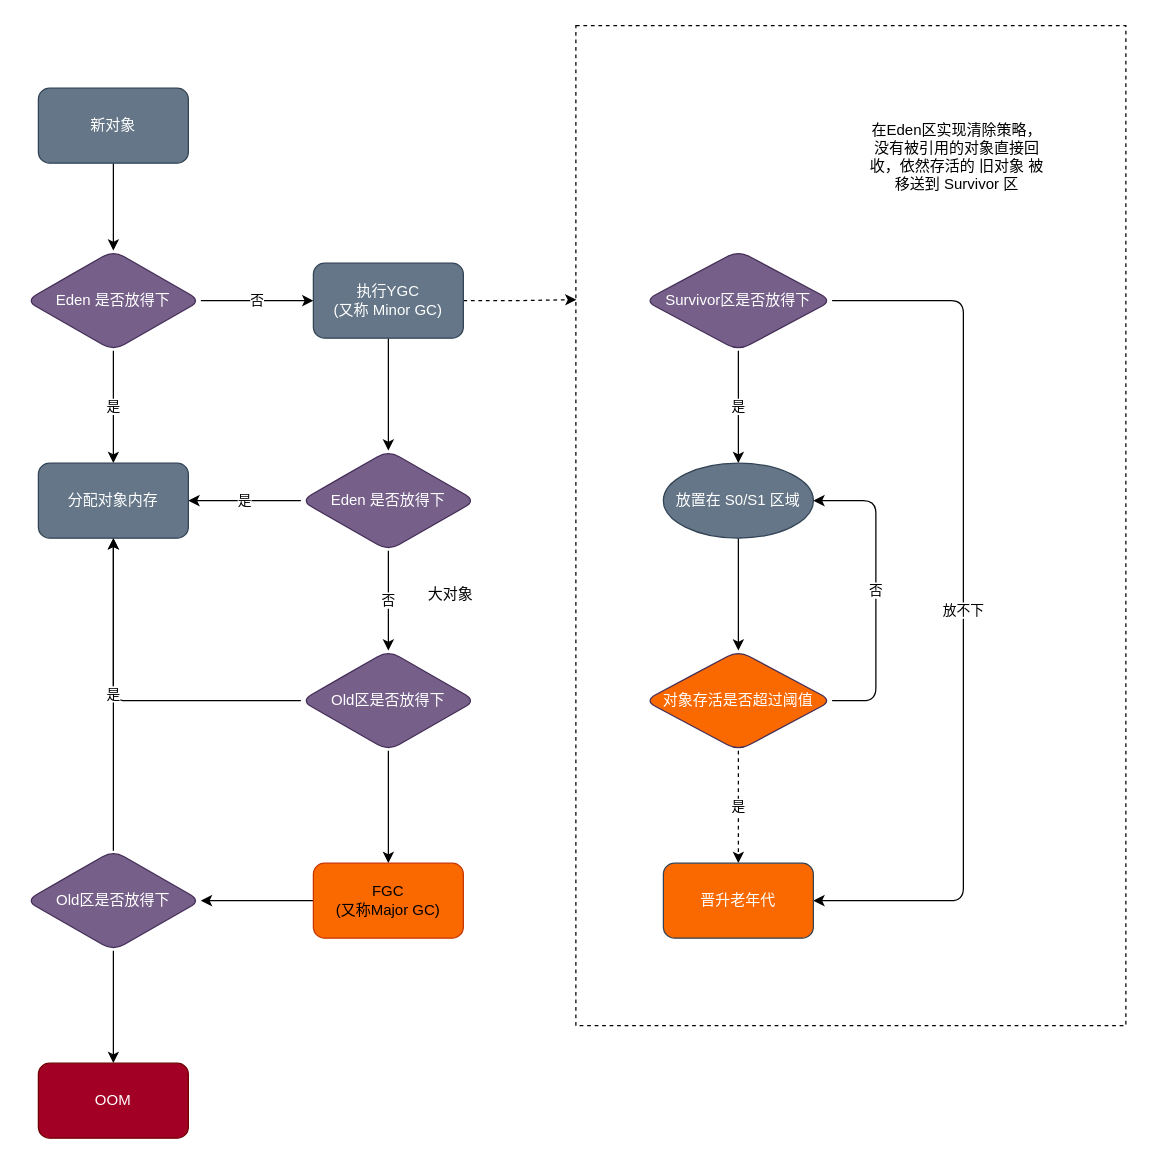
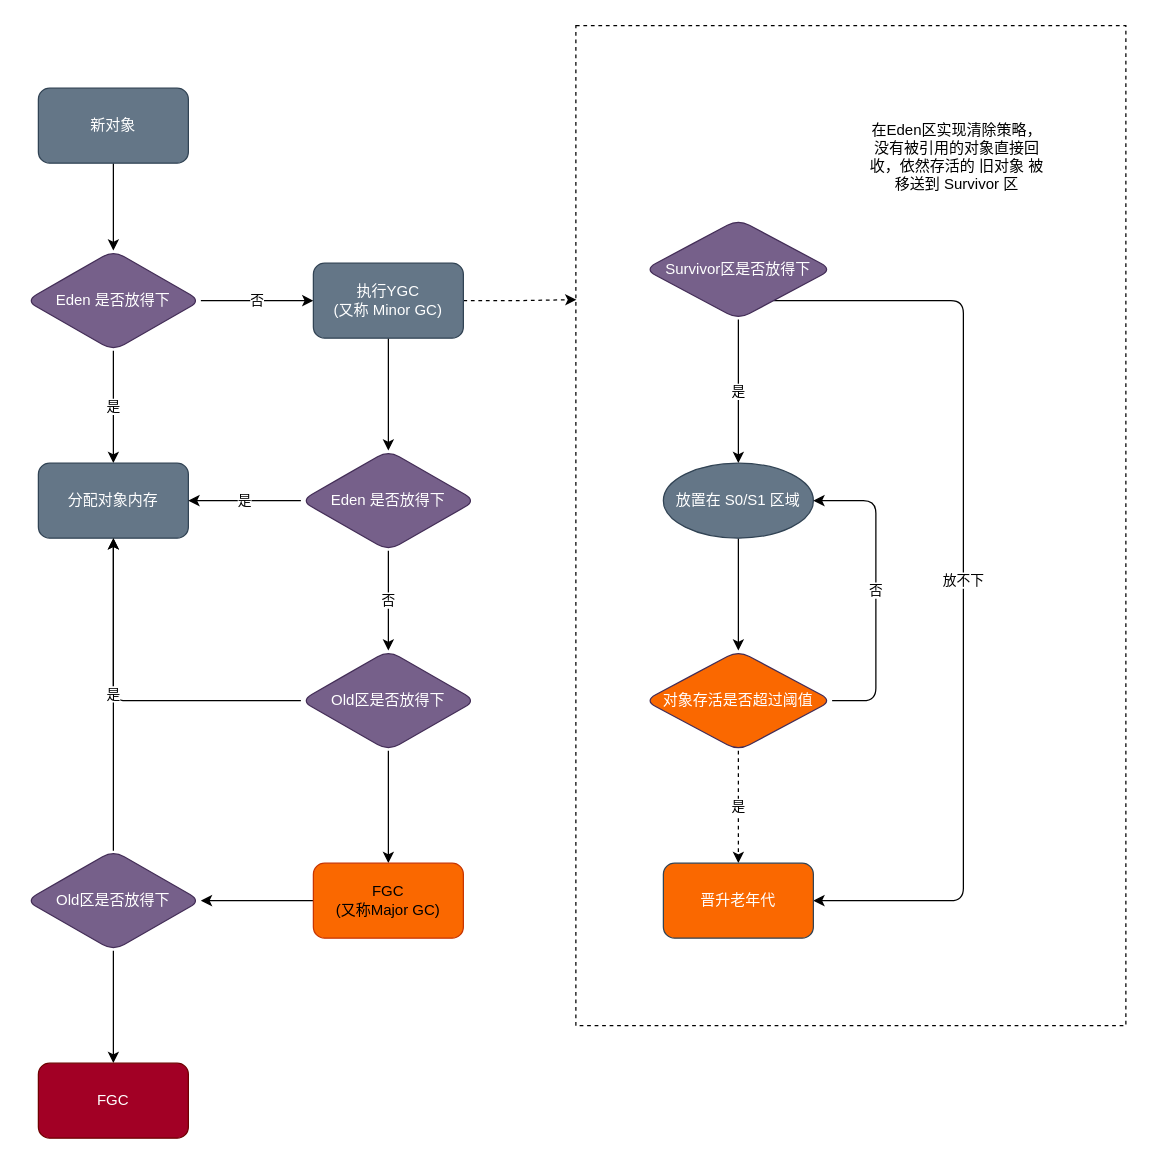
(738, 301) -> (738, 269)
(451, 594) -> none
(113, 1101) -> (113, 1101)
